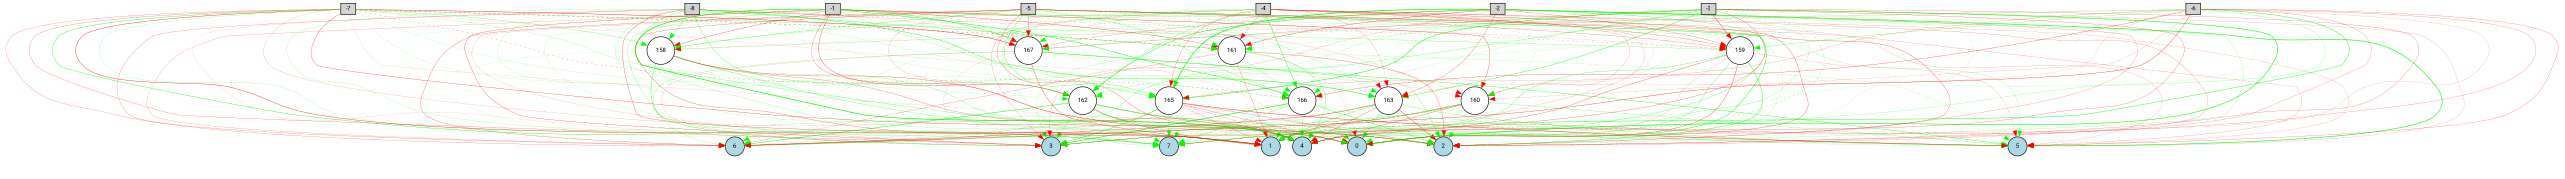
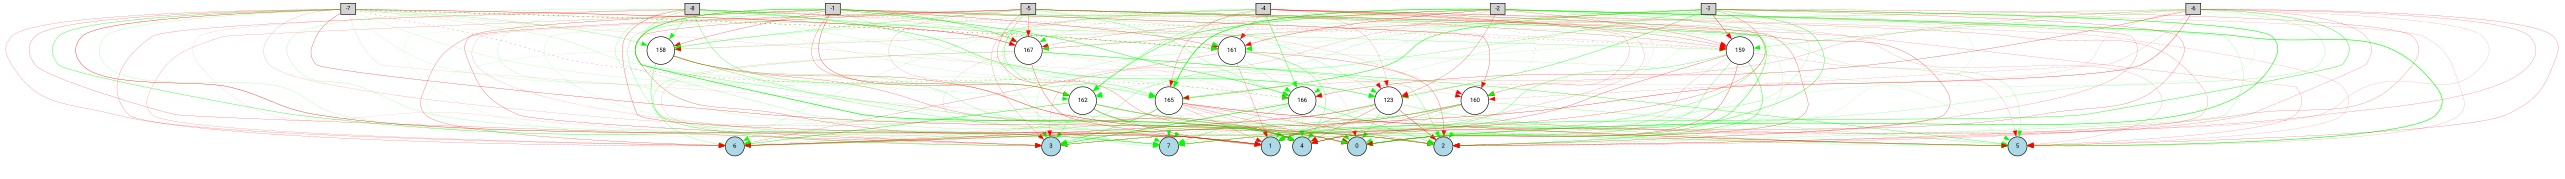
(1388, 101) -> (1388, 101)
(1766, 107) -> (1766, 107)
